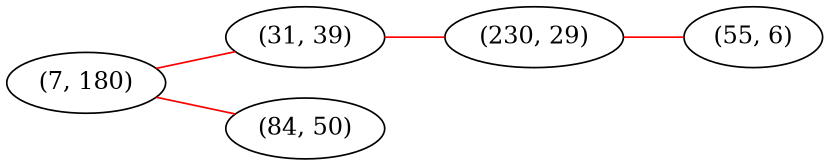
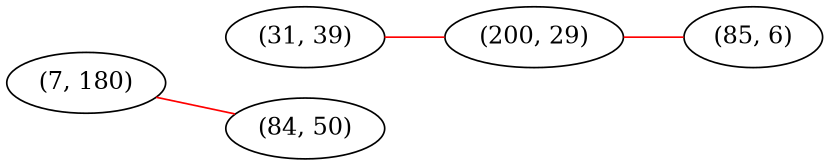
(534, 37) -> (534, 37)
(753, 37) -> (753, 37)
(196, 60) -> none
